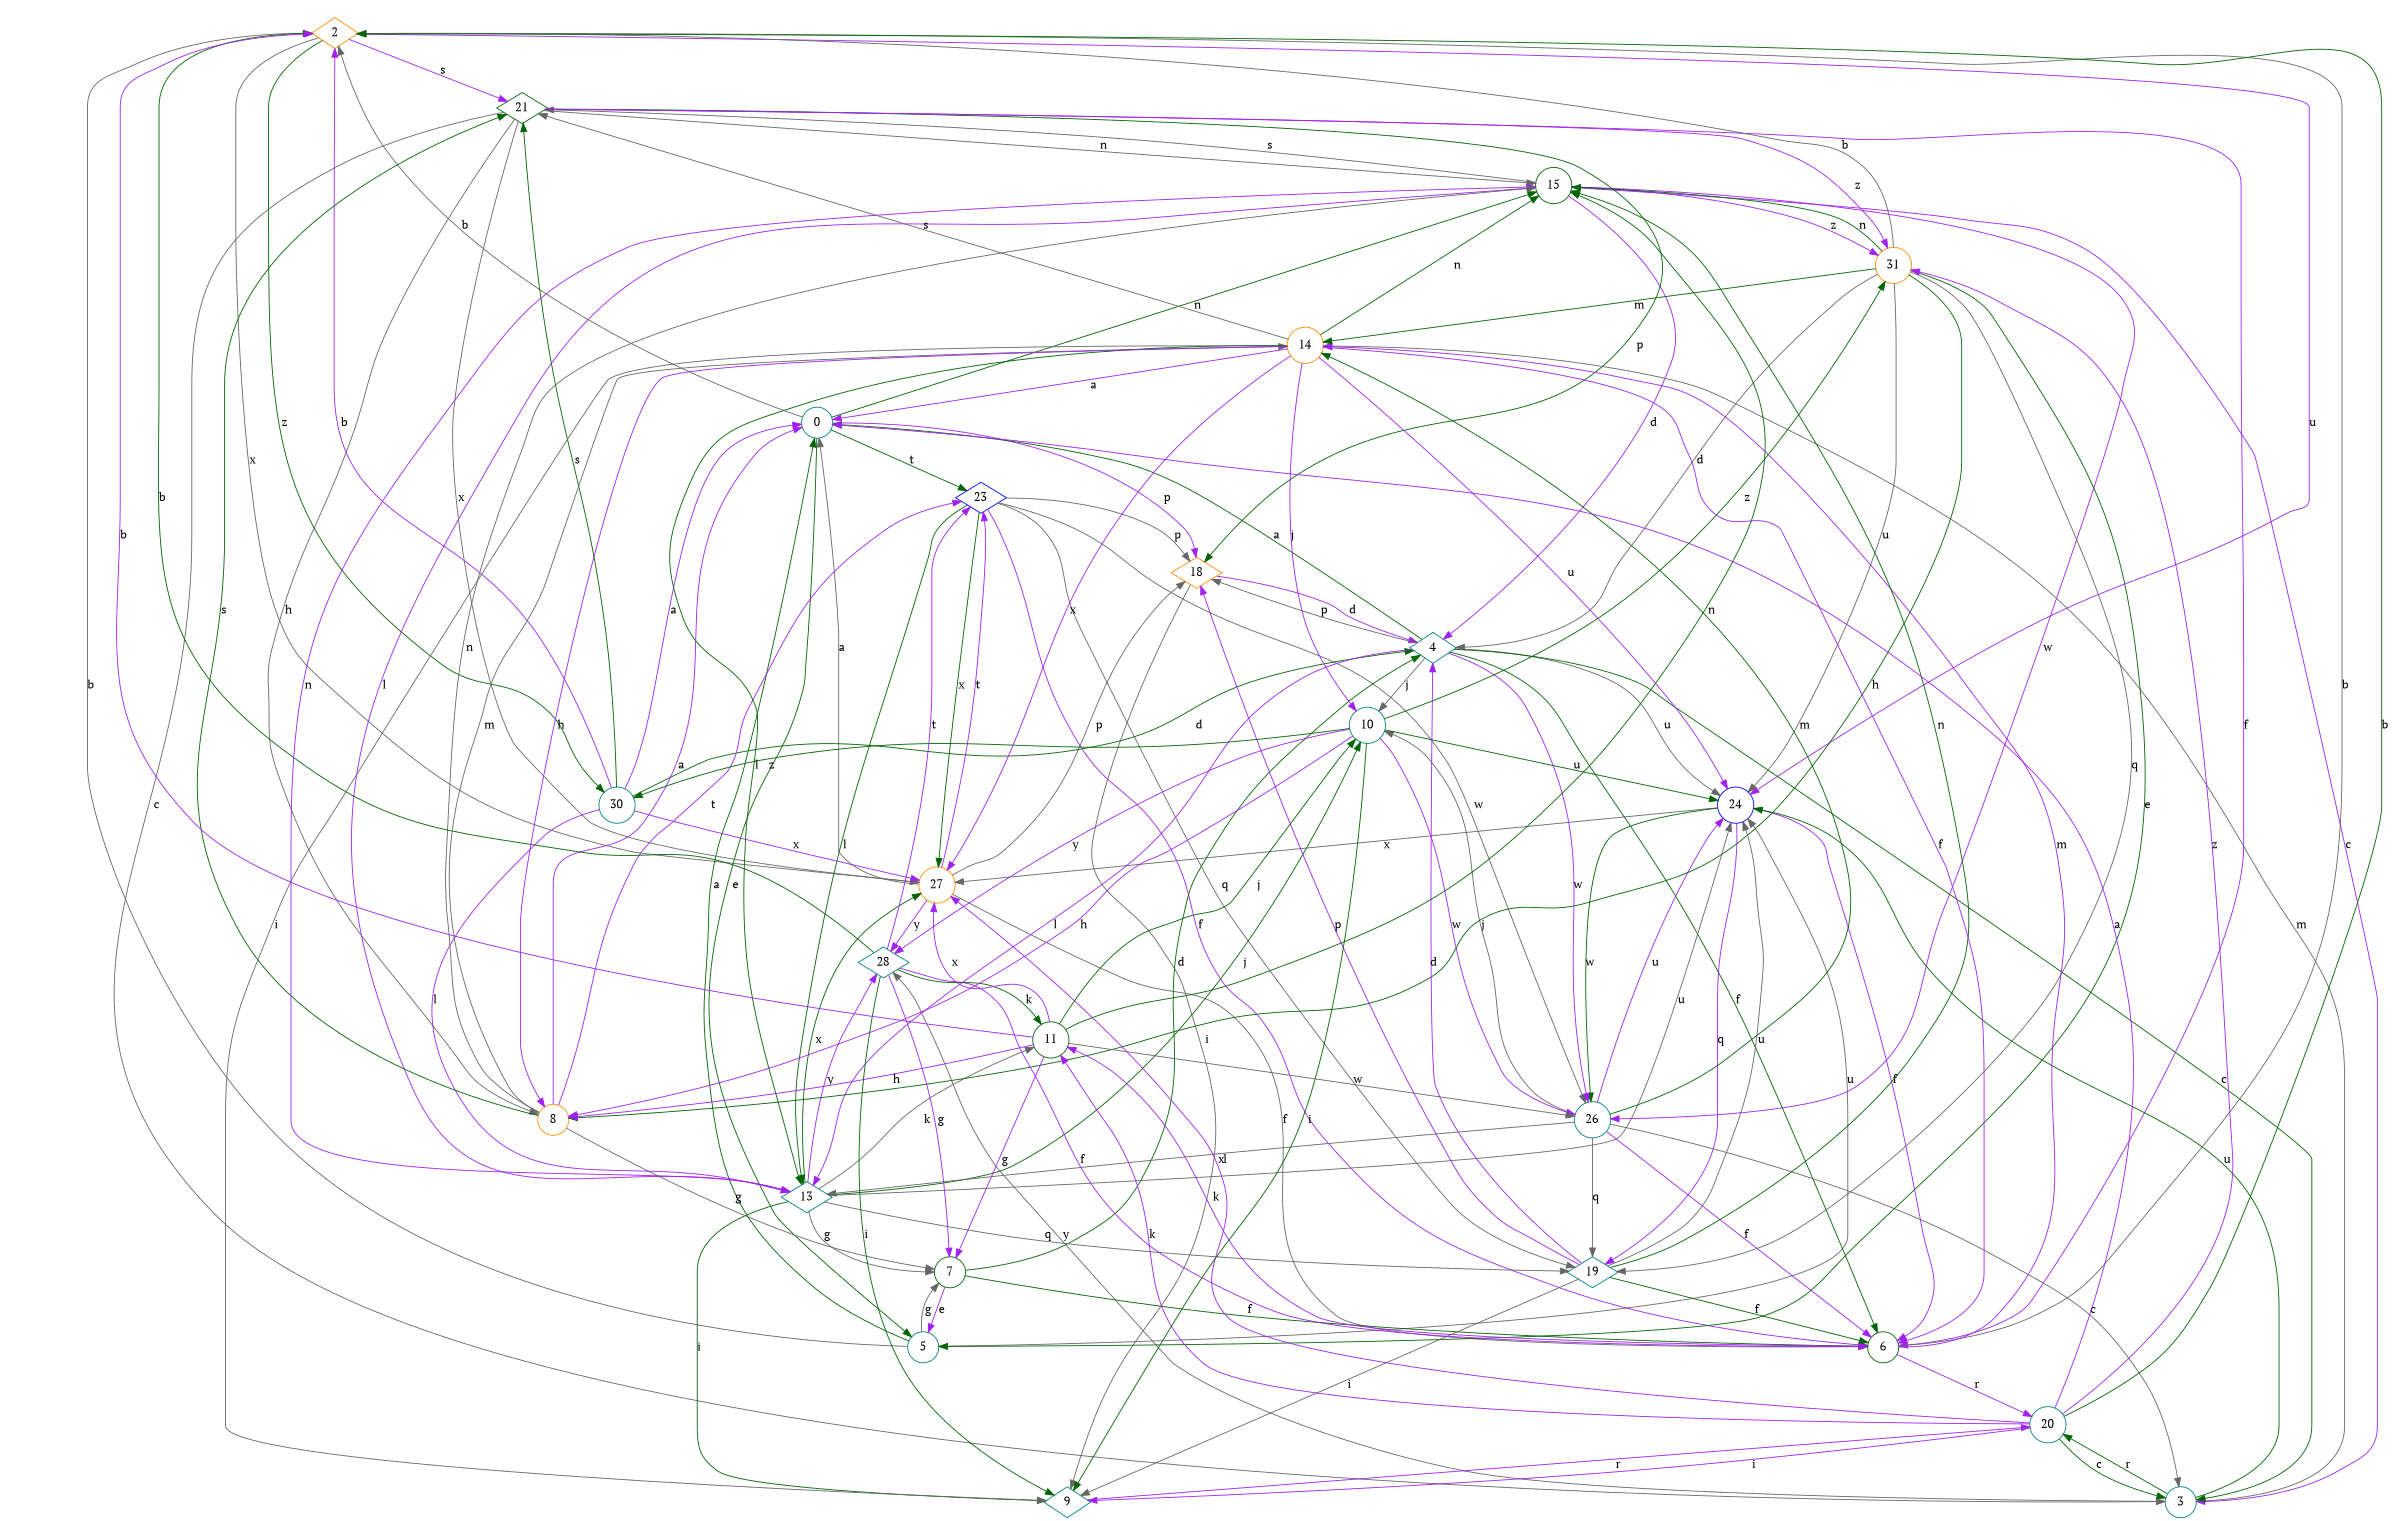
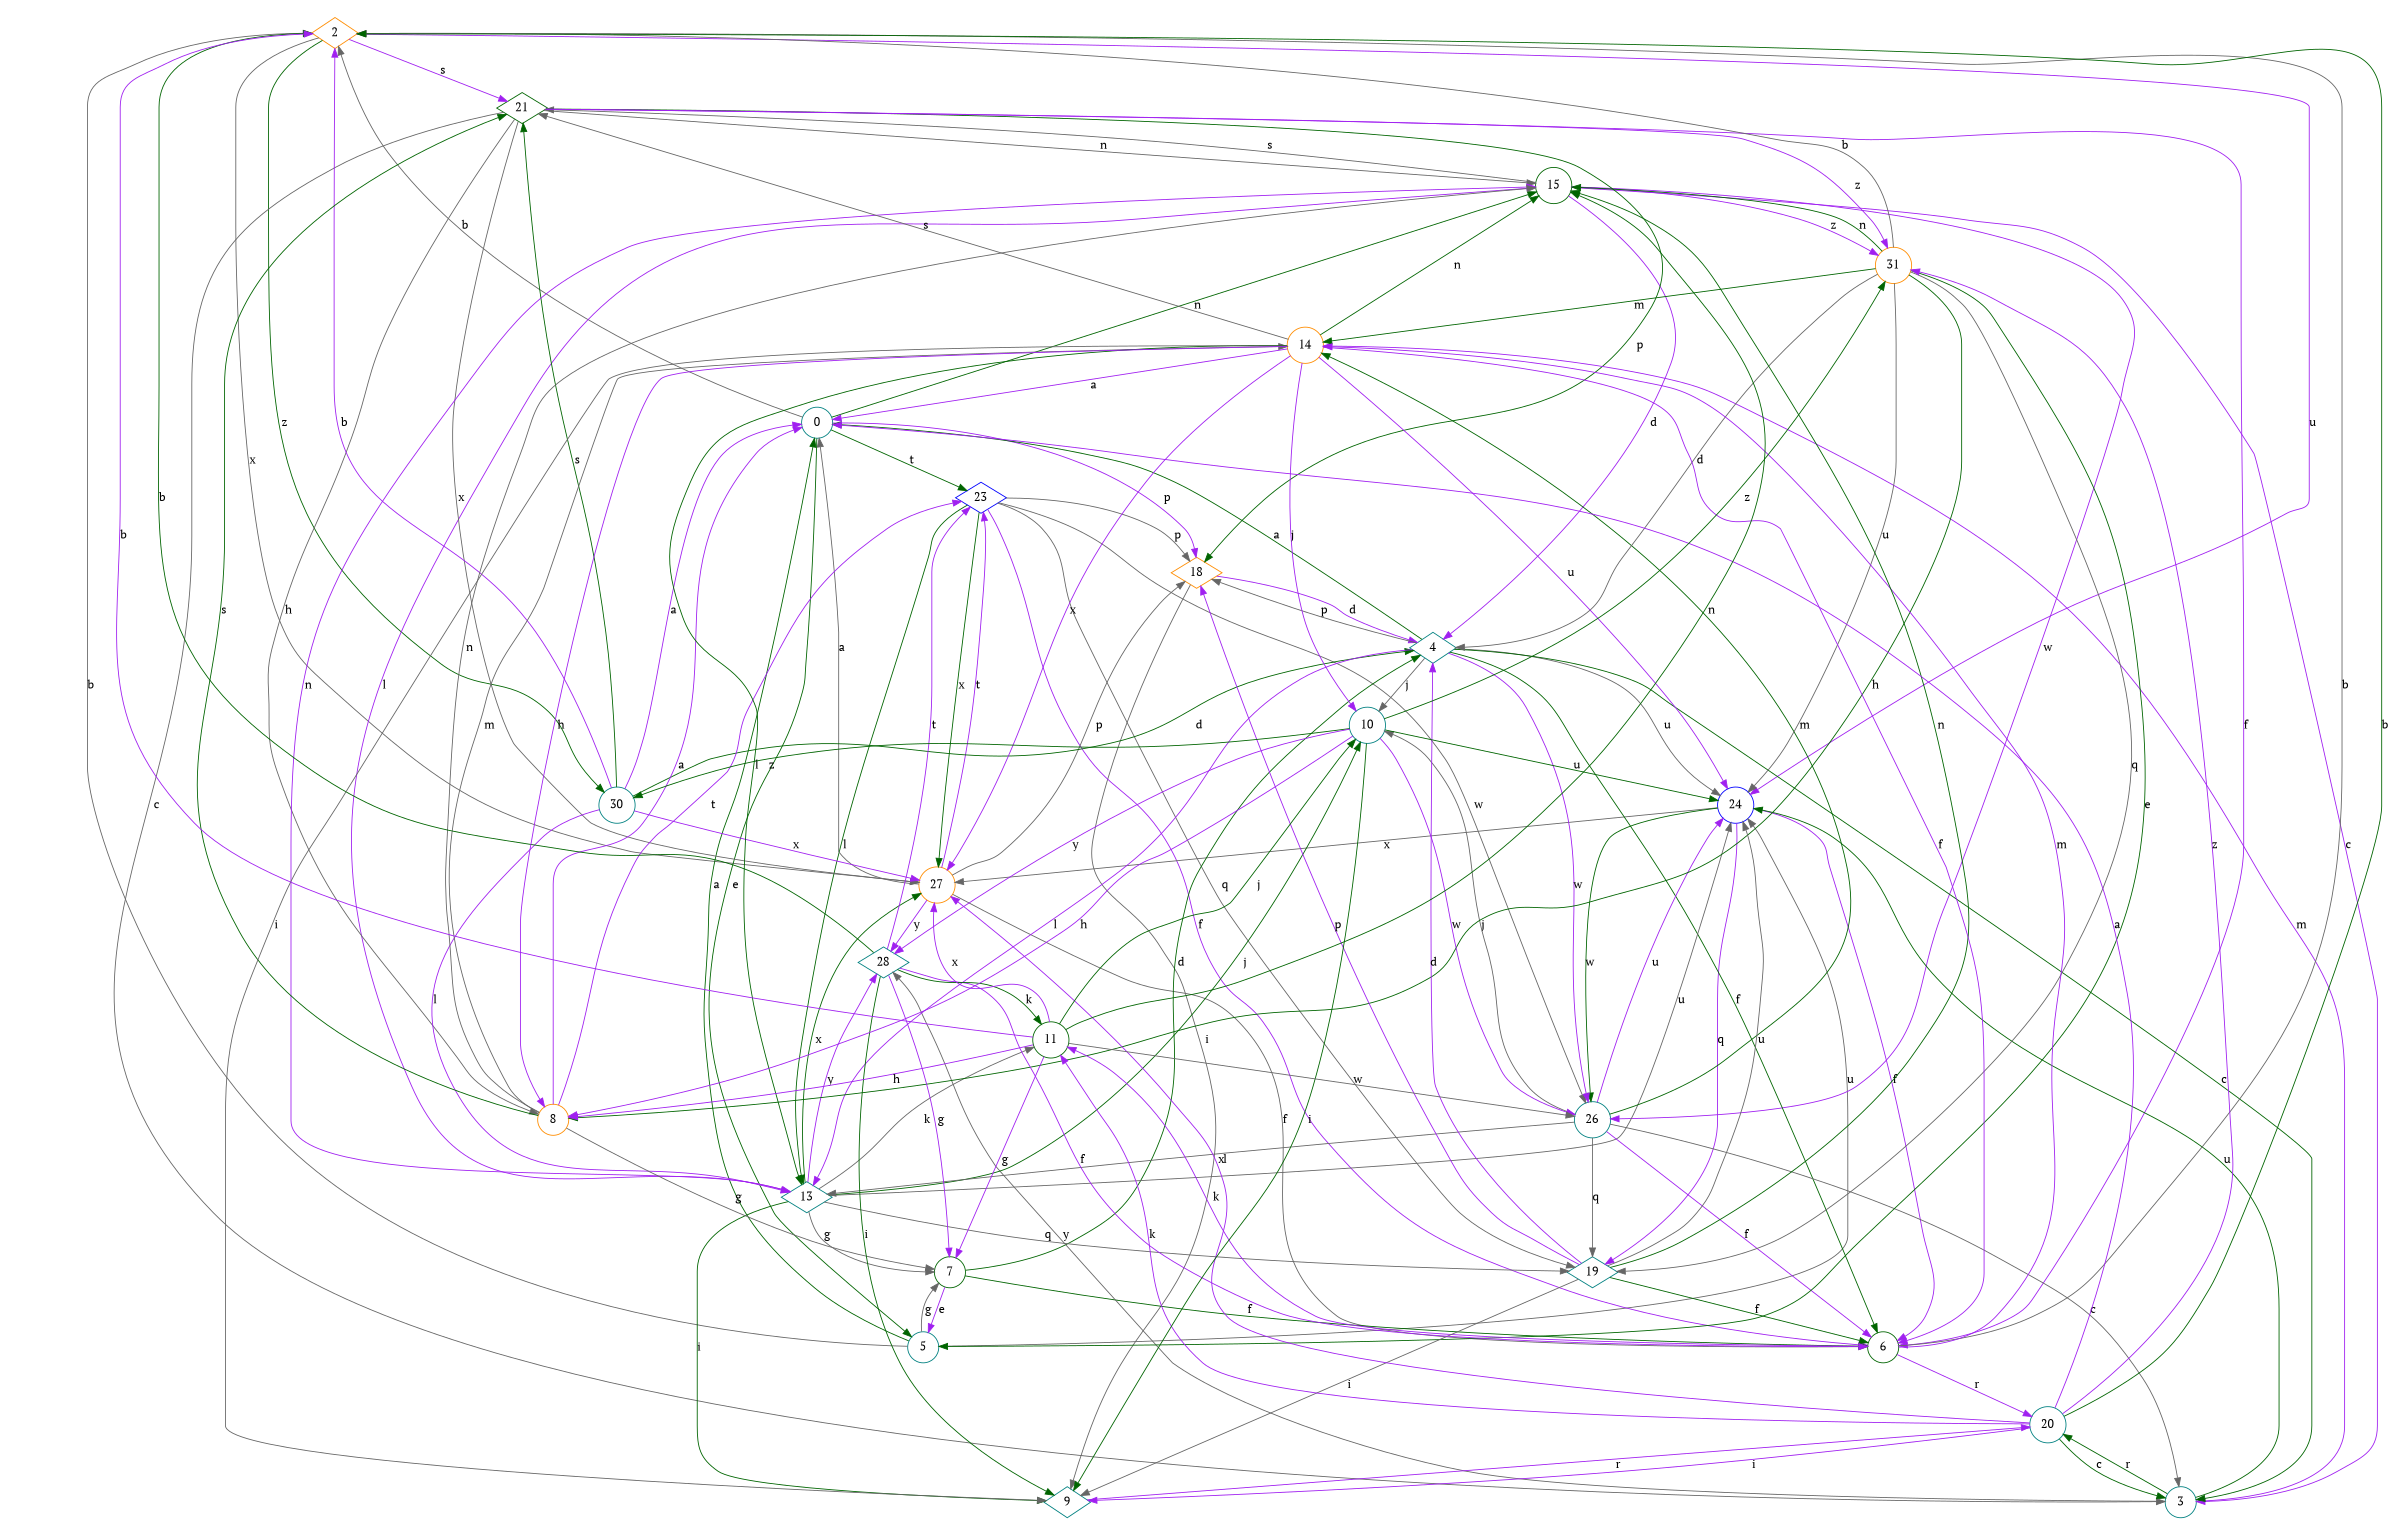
(2159, 715) -> (2159, 715)
